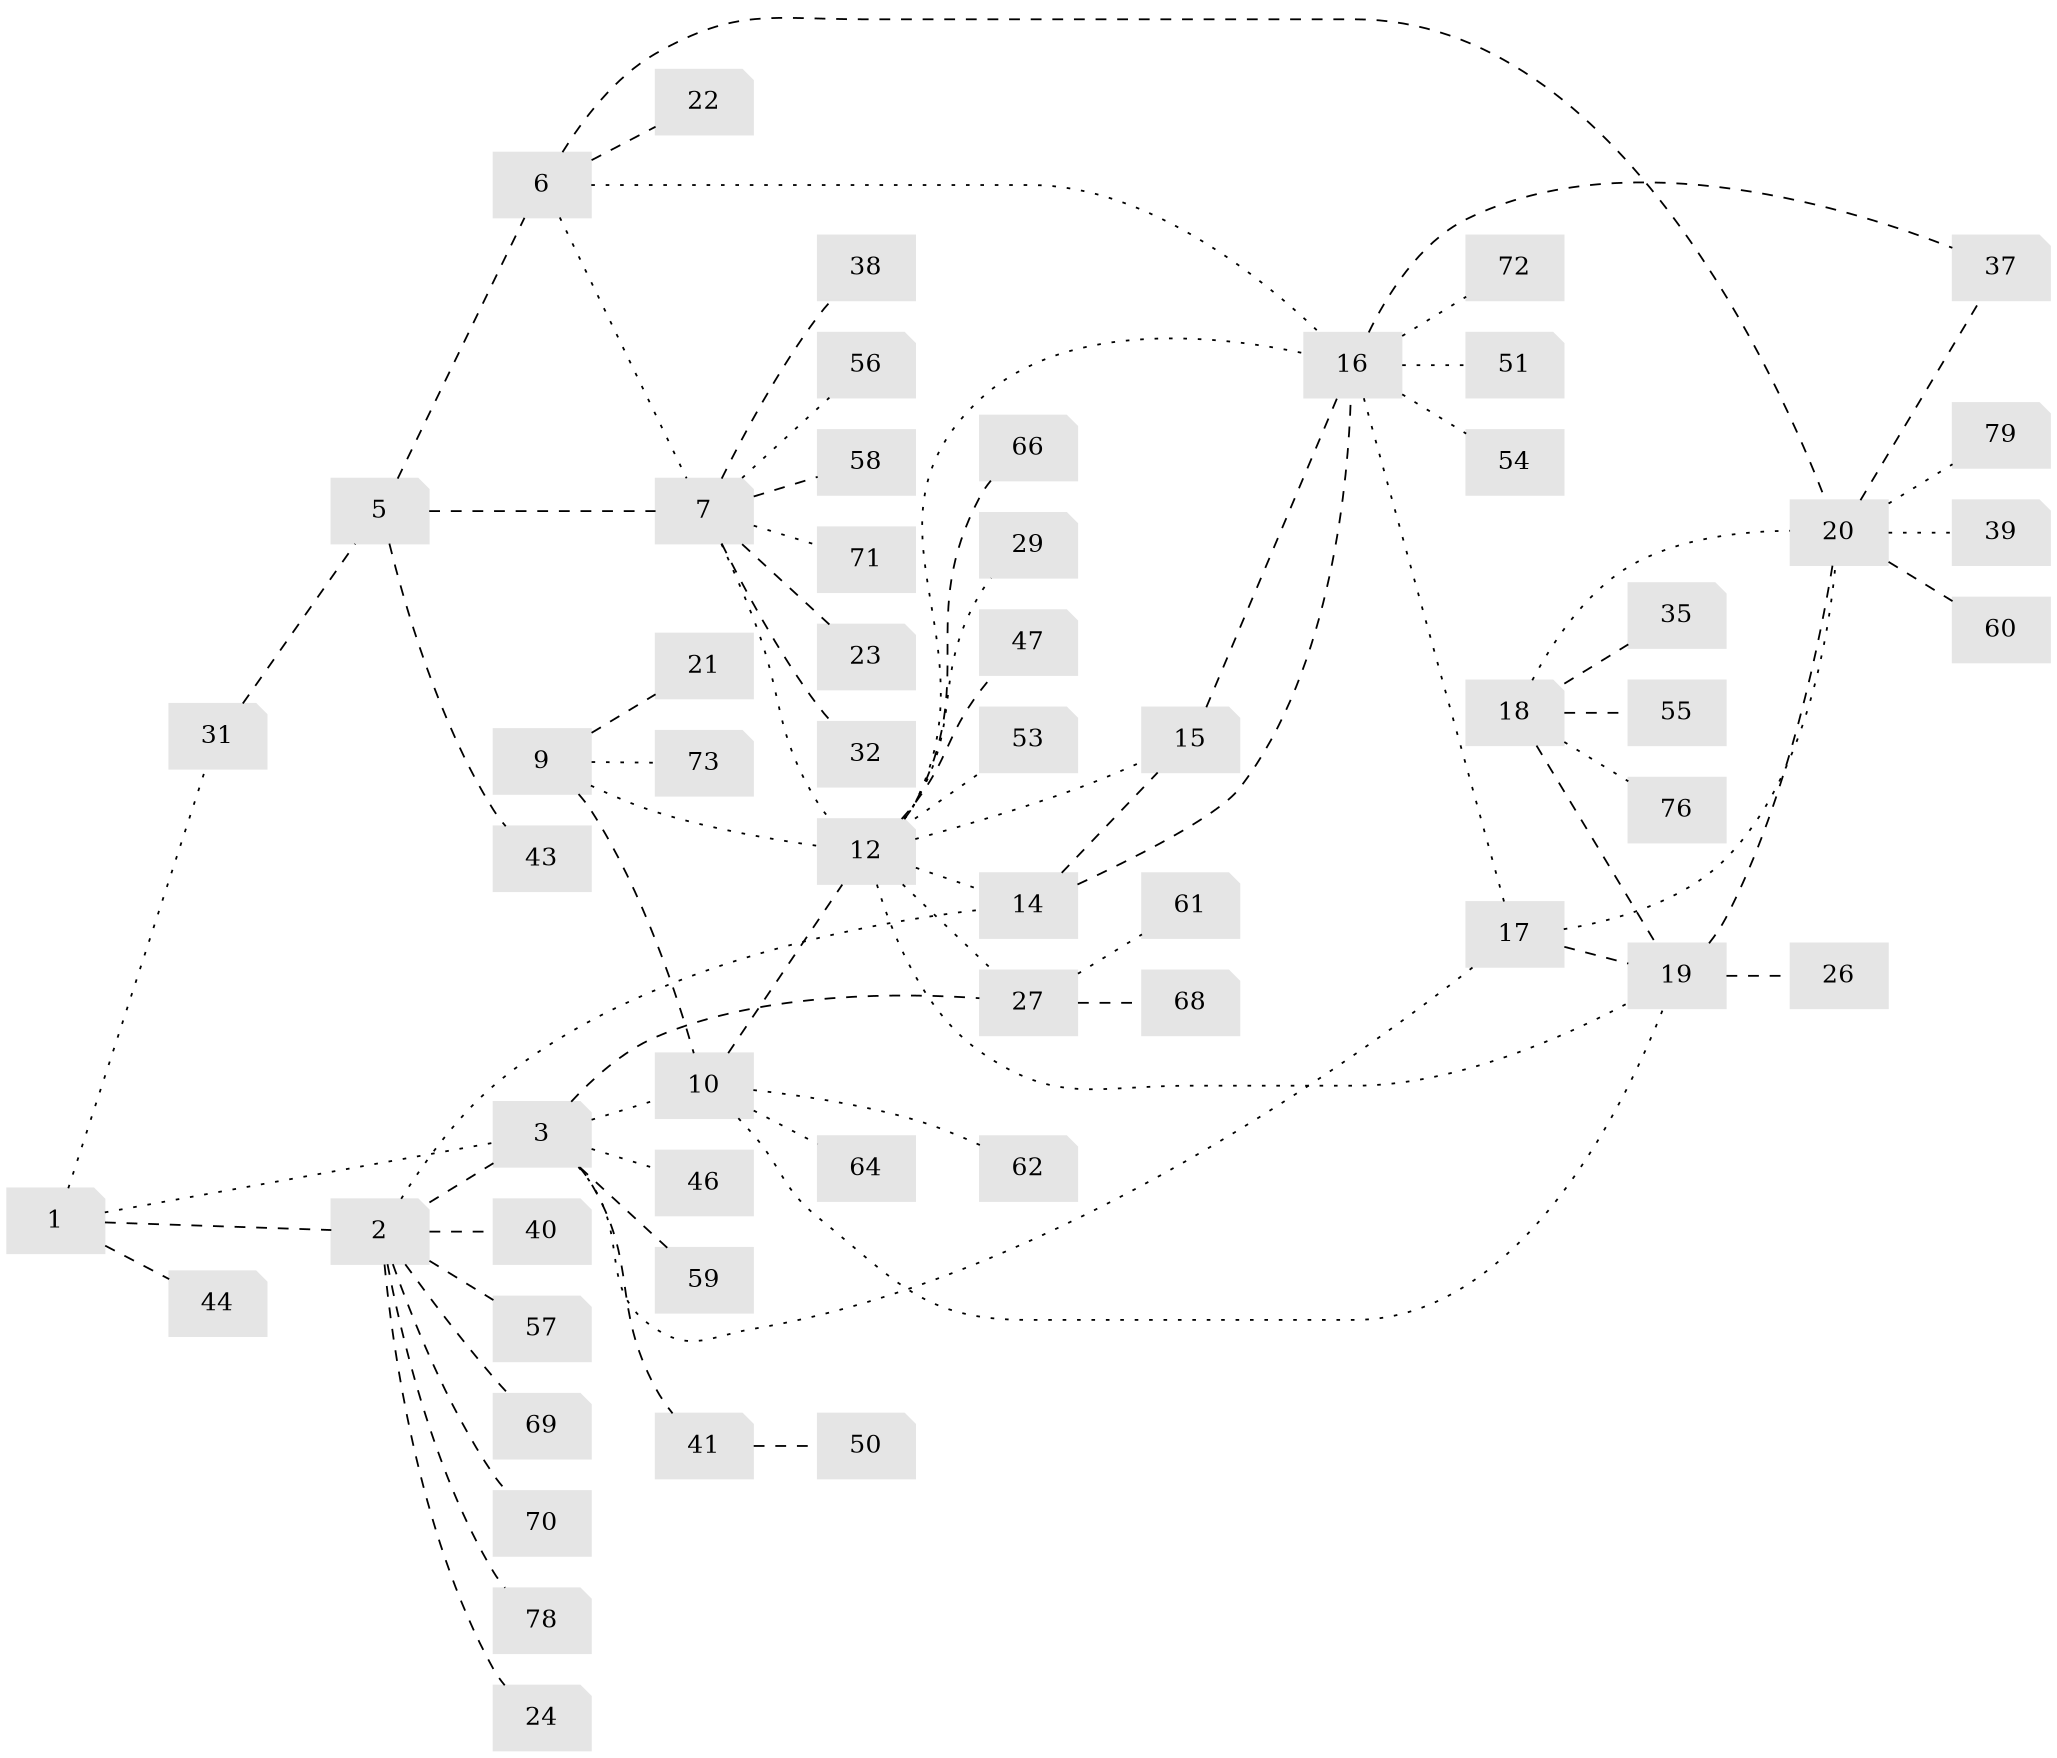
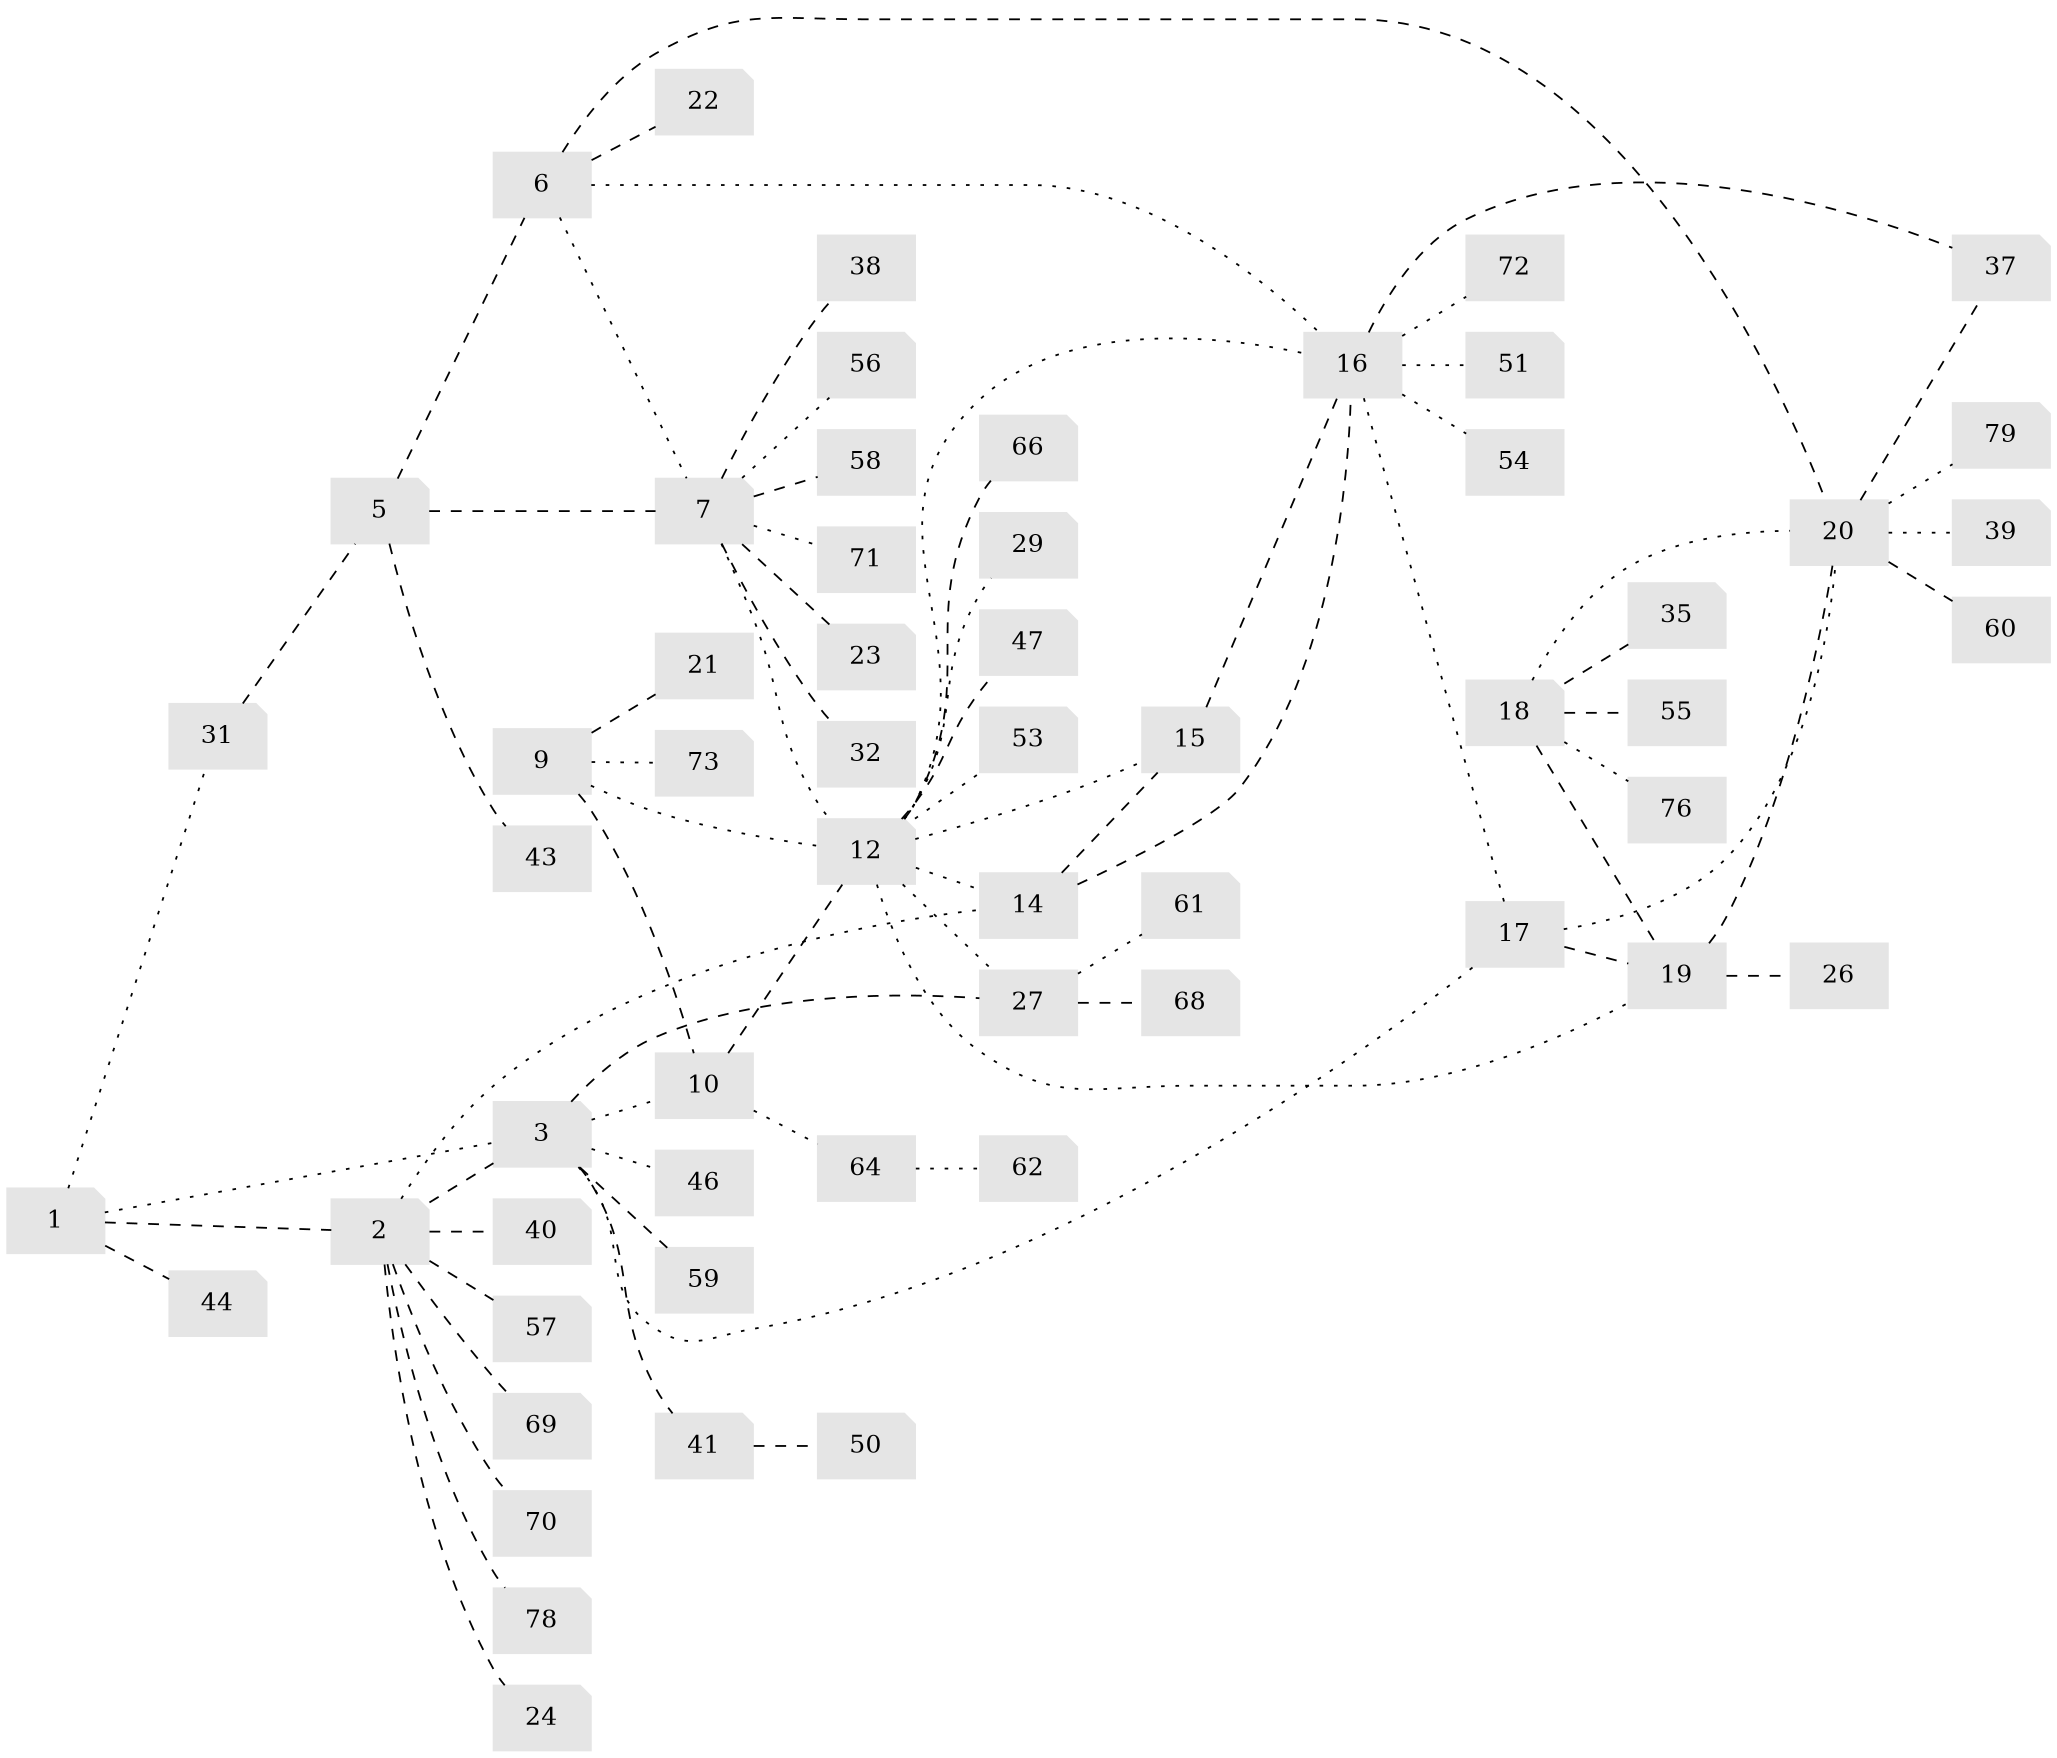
(869, 1108) -> (948, 1169)
(1238, 1320) -> none
